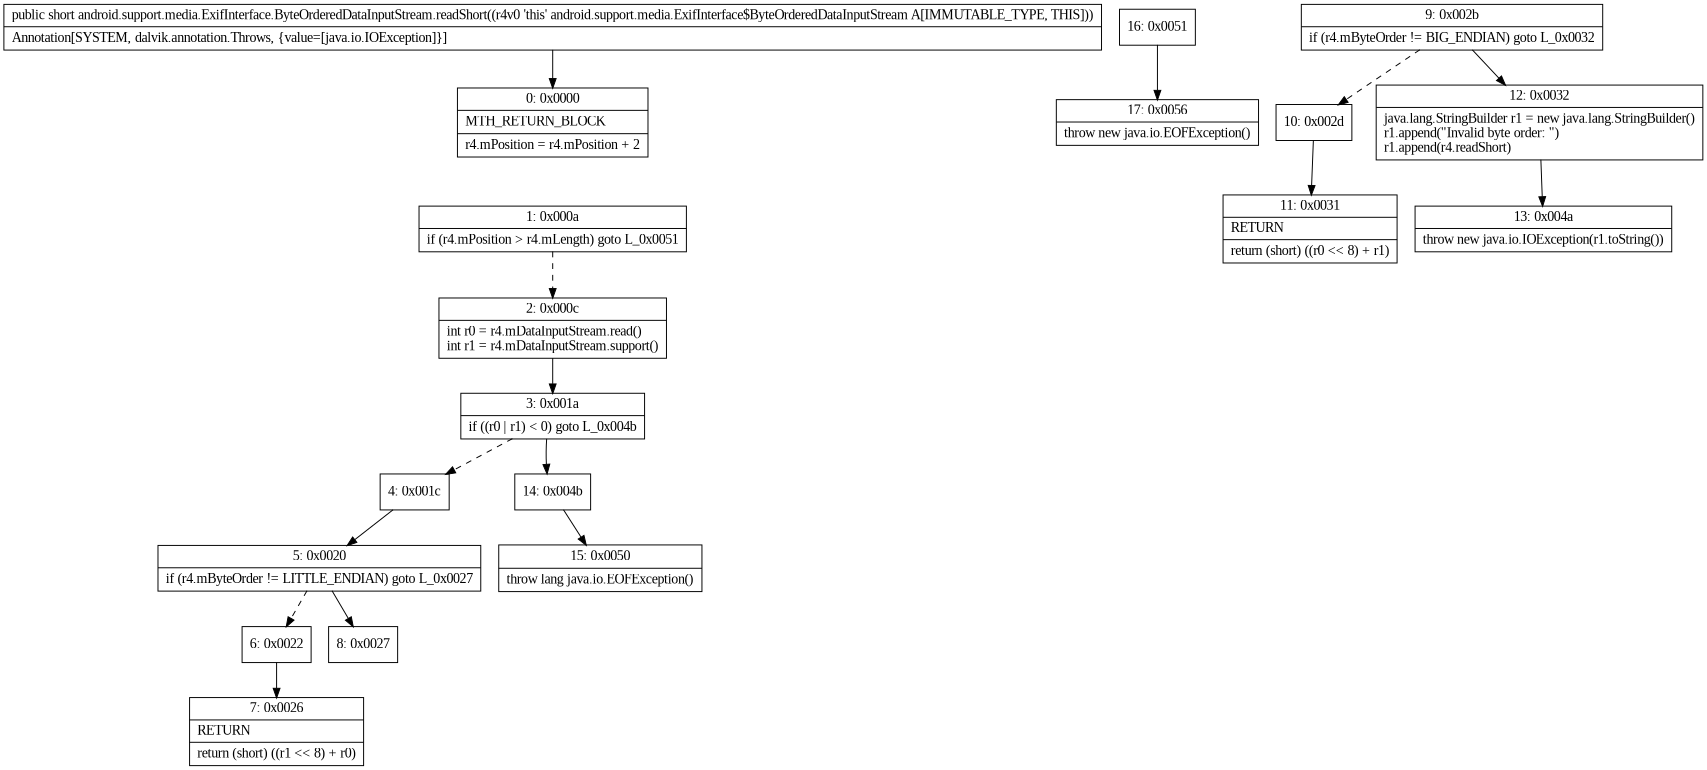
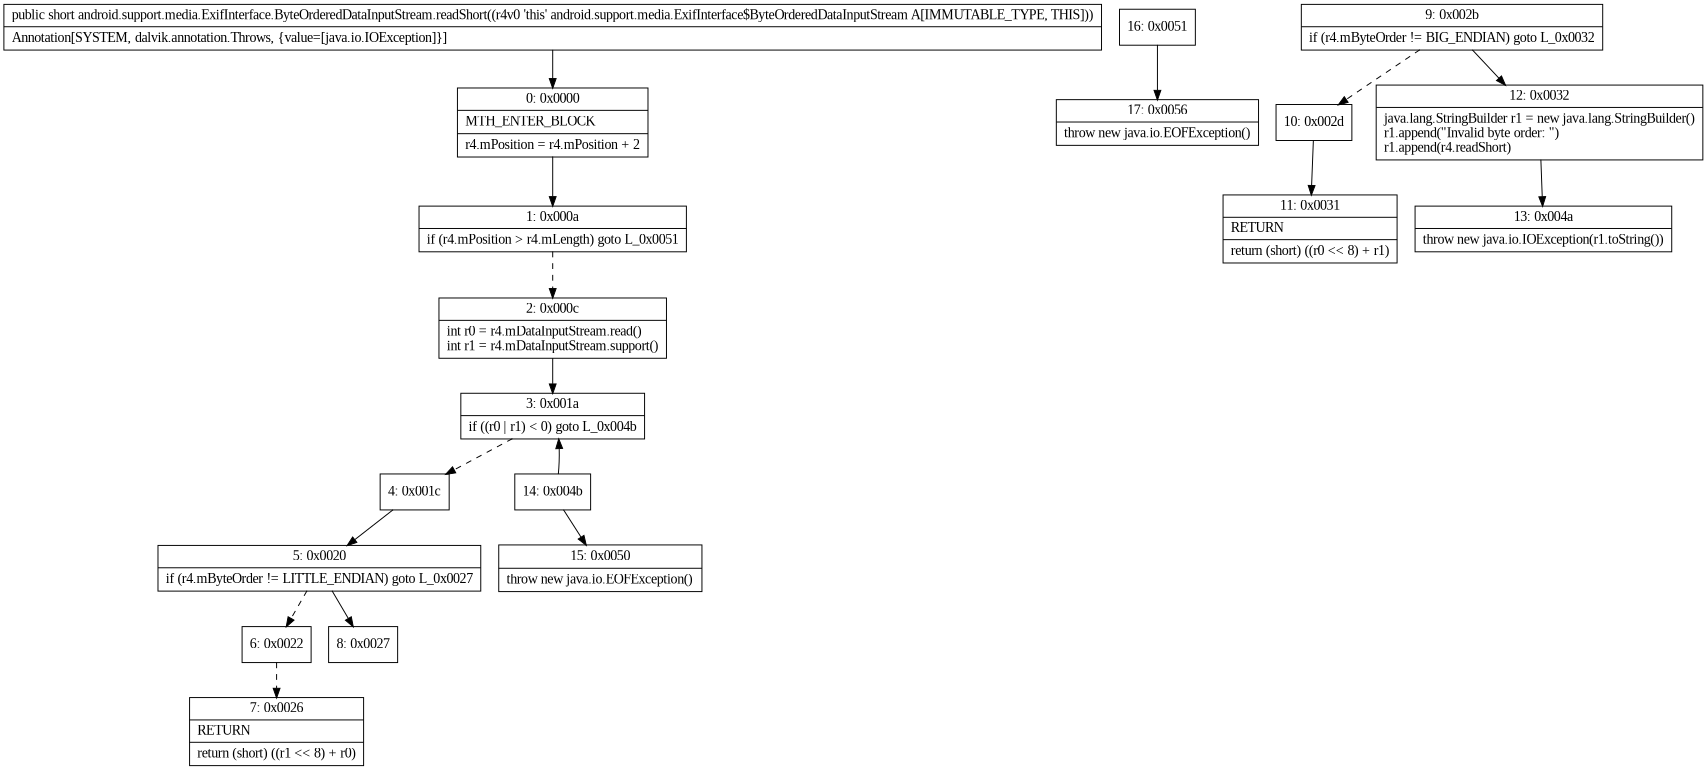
(536, 122) -> (530, 122)
none -> (553, 176)
(546, 452) -> (559, 461)
(600, 579) -> (600, 579)
(277, 675) -> (277, 675)
